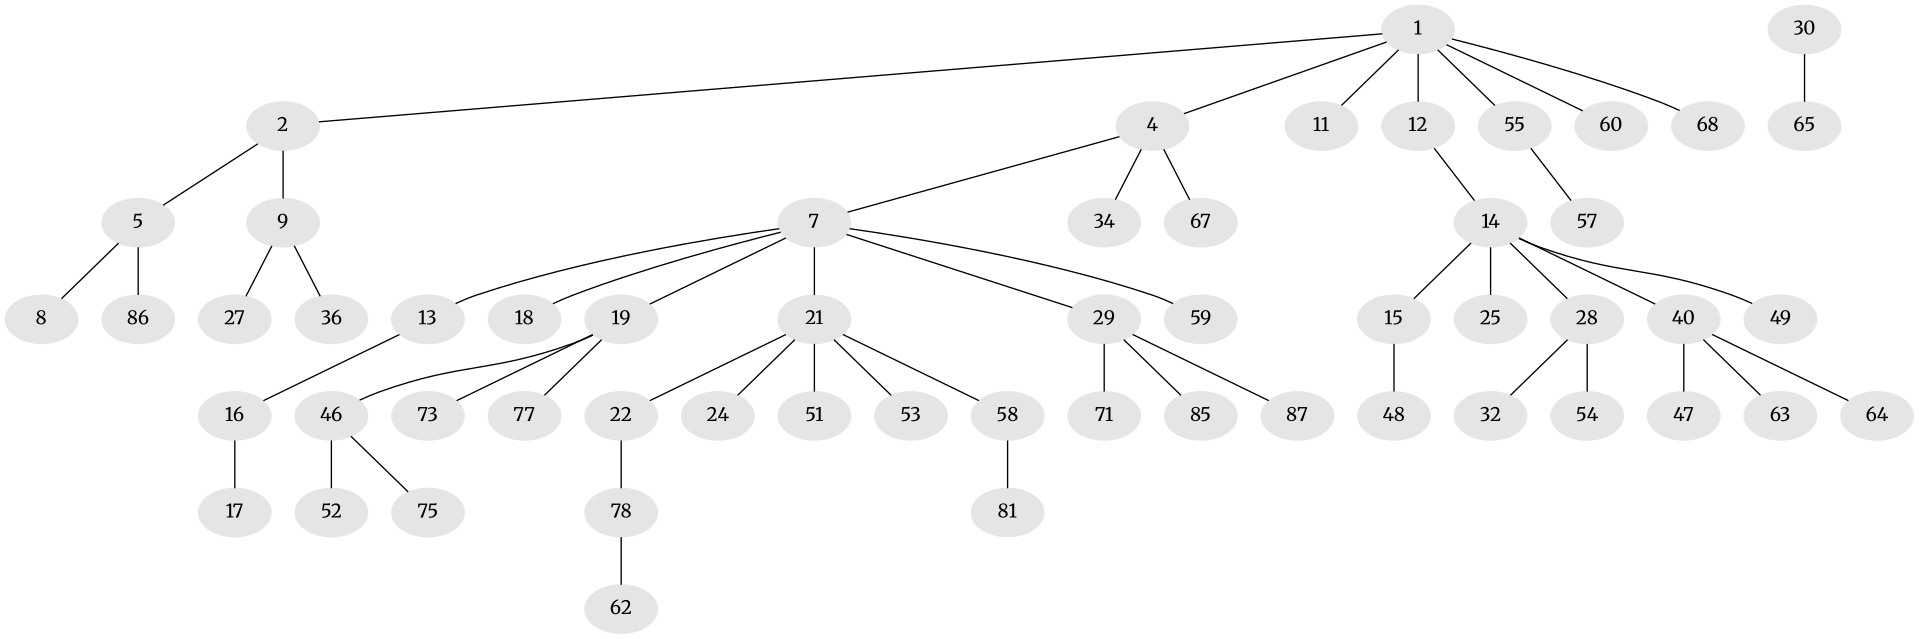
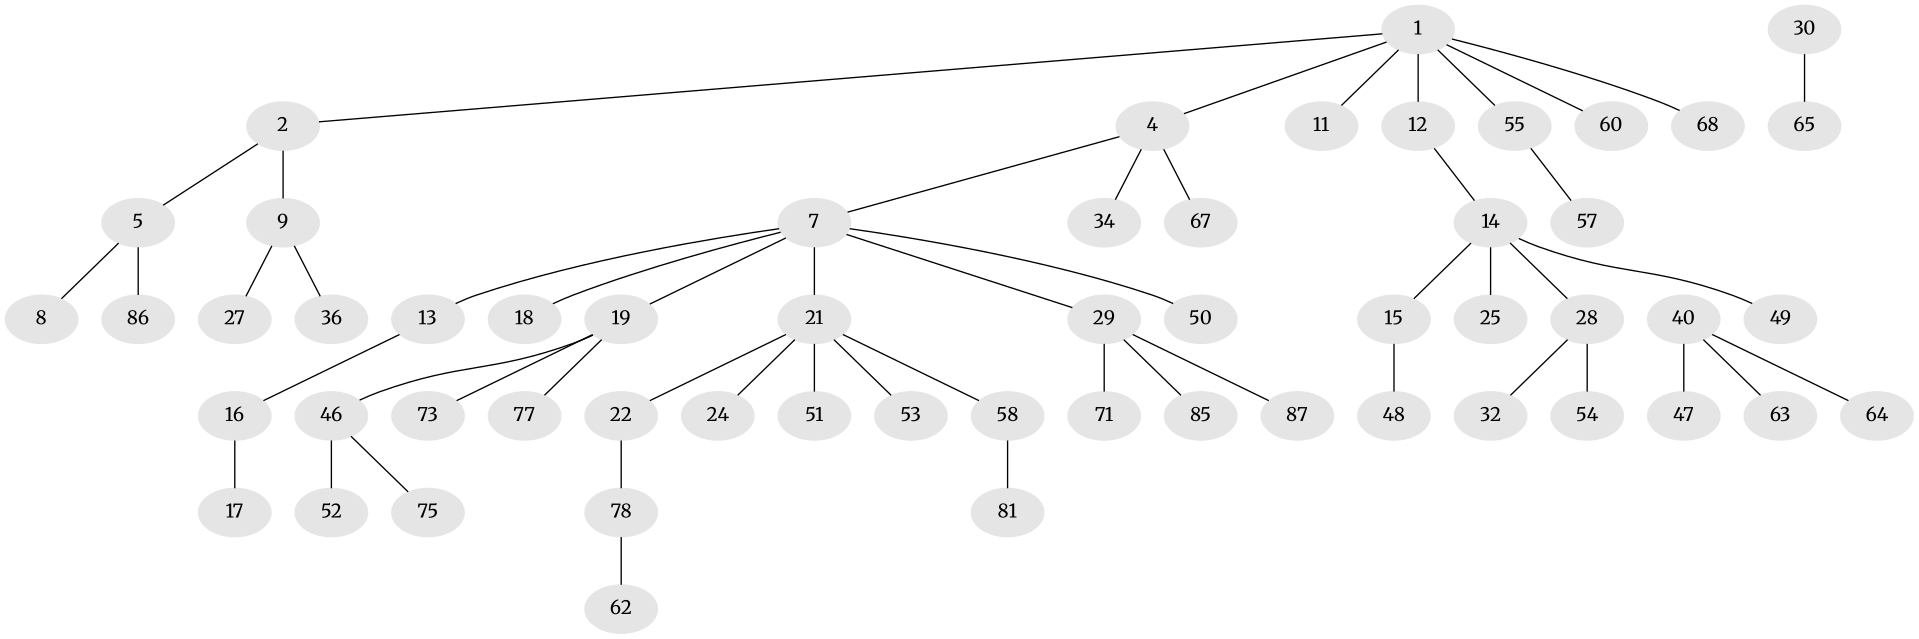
(1587, 271) -> none
(1201, 319) -> (1201, 319)
